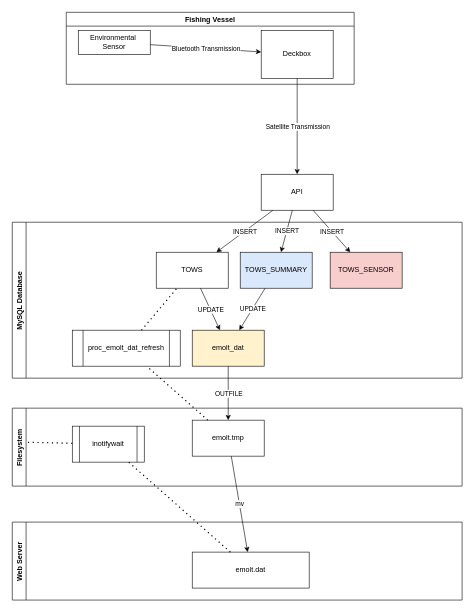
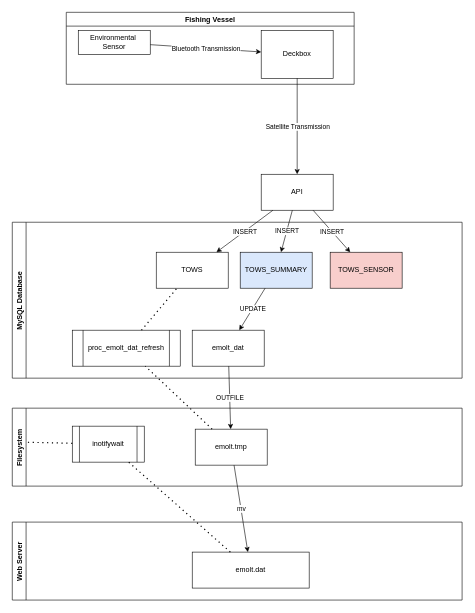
(210, 308) -> none
(228, 348) -> (228, 348)
(228, 438) -> (231, 447)
